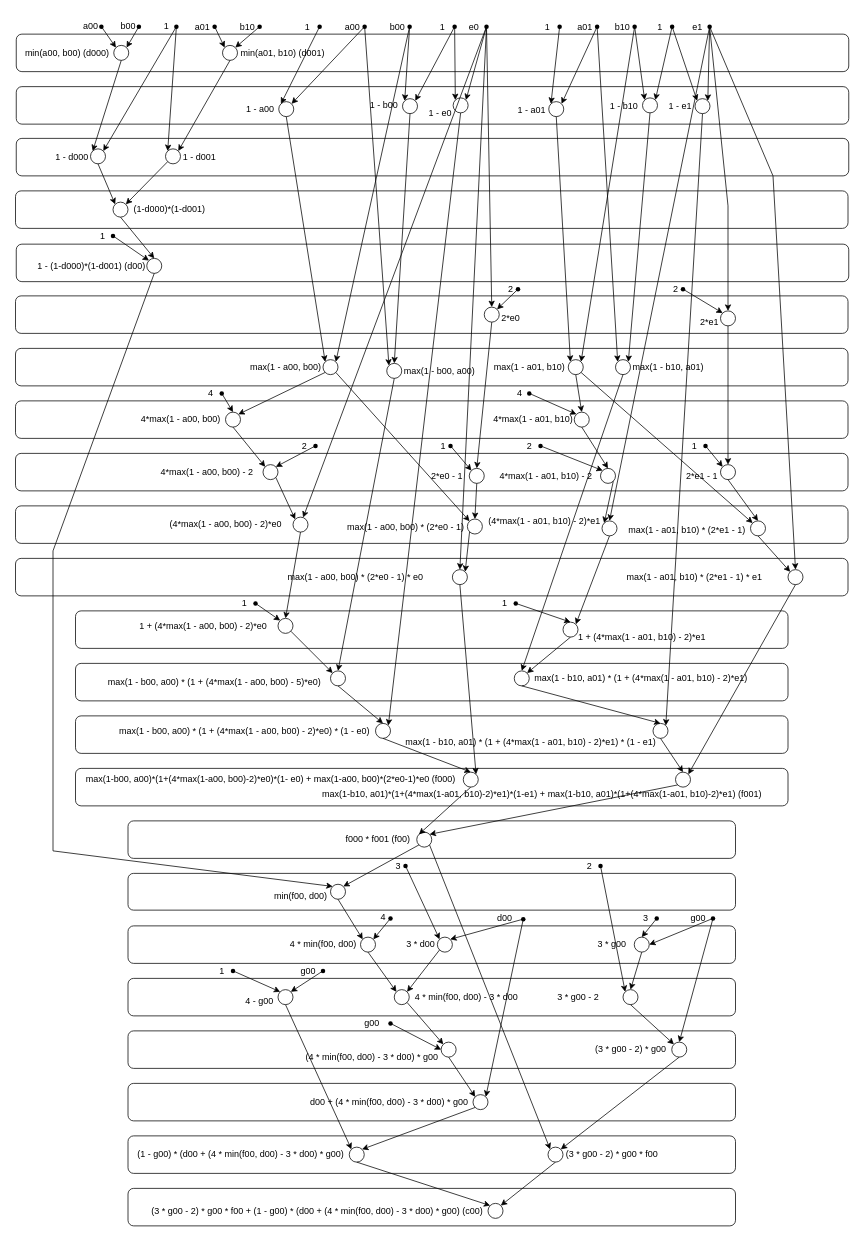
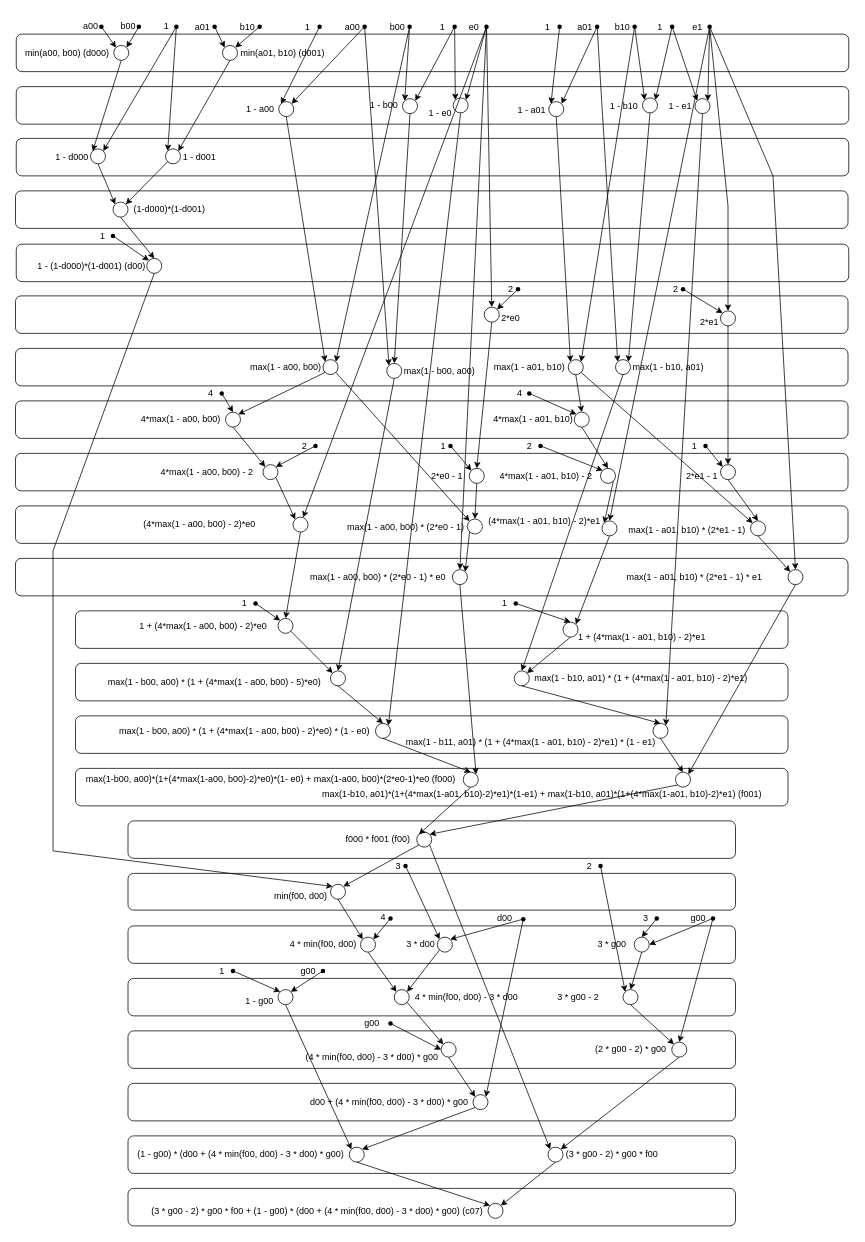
(225, 525) -> (199, 525)
(355, 577) -> (377, 577)
(530, 742) -> (530, 742)
(260, 1001) -> (260, 1001)
(631, 1050) -> (631, 1050)
(317, 1211) -> (317, 1211)
